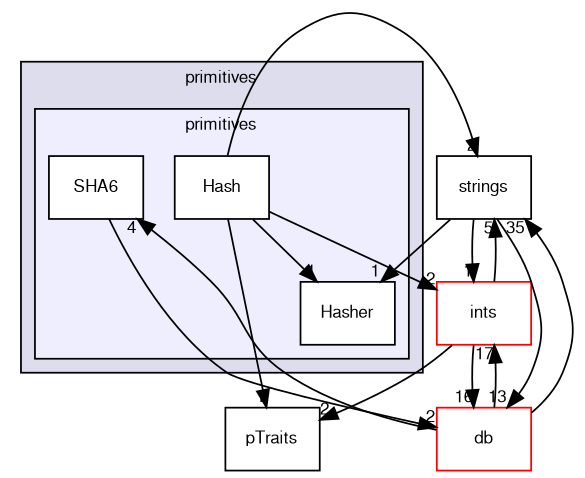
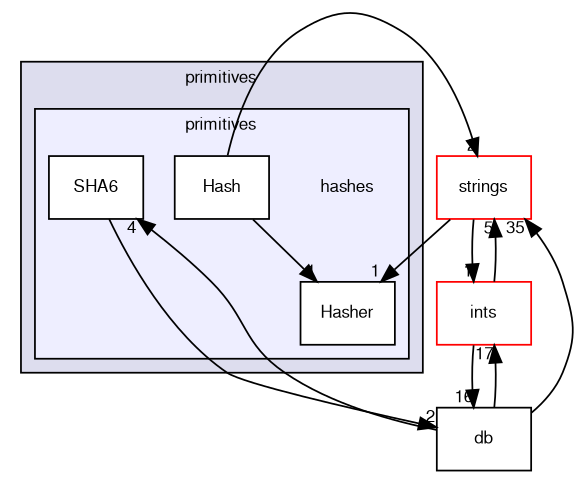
none -> (348, 188)
(484, 188) -> (484, 188)
(345, 247) -> none
(538, 304) -> none
(273, 439) -> none
(484, 439) -> (484, 439)
